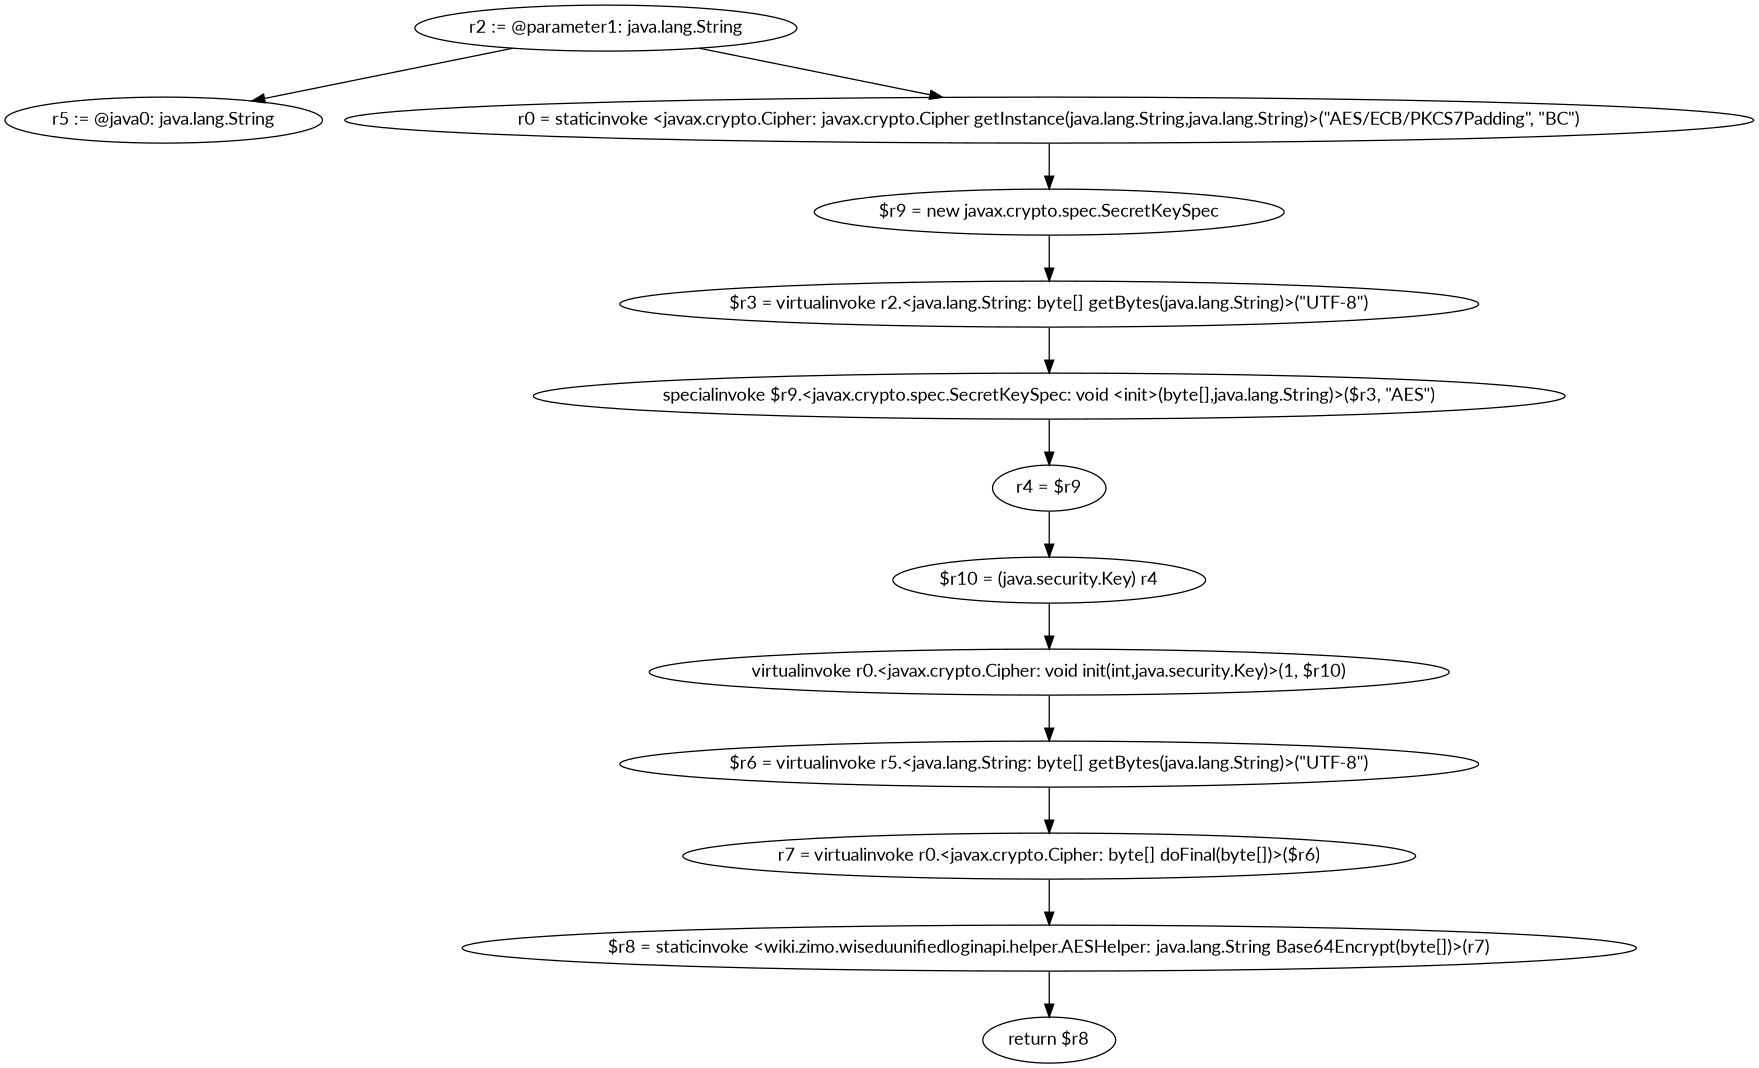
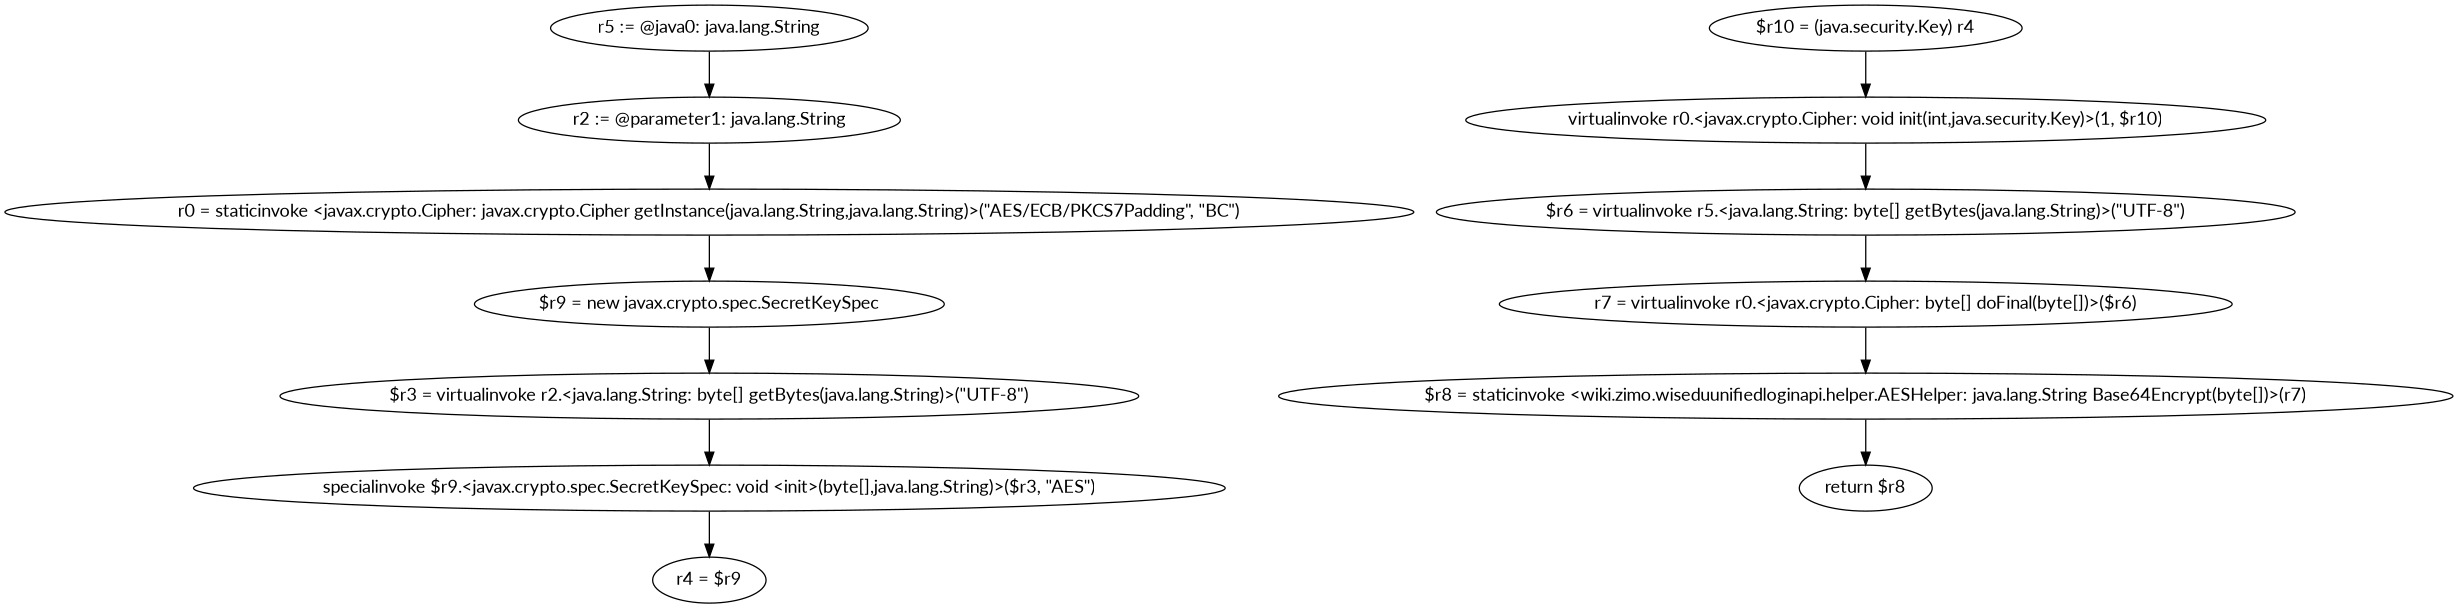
(389, 73) -> (709, 68)
(1049, 528) -> none
